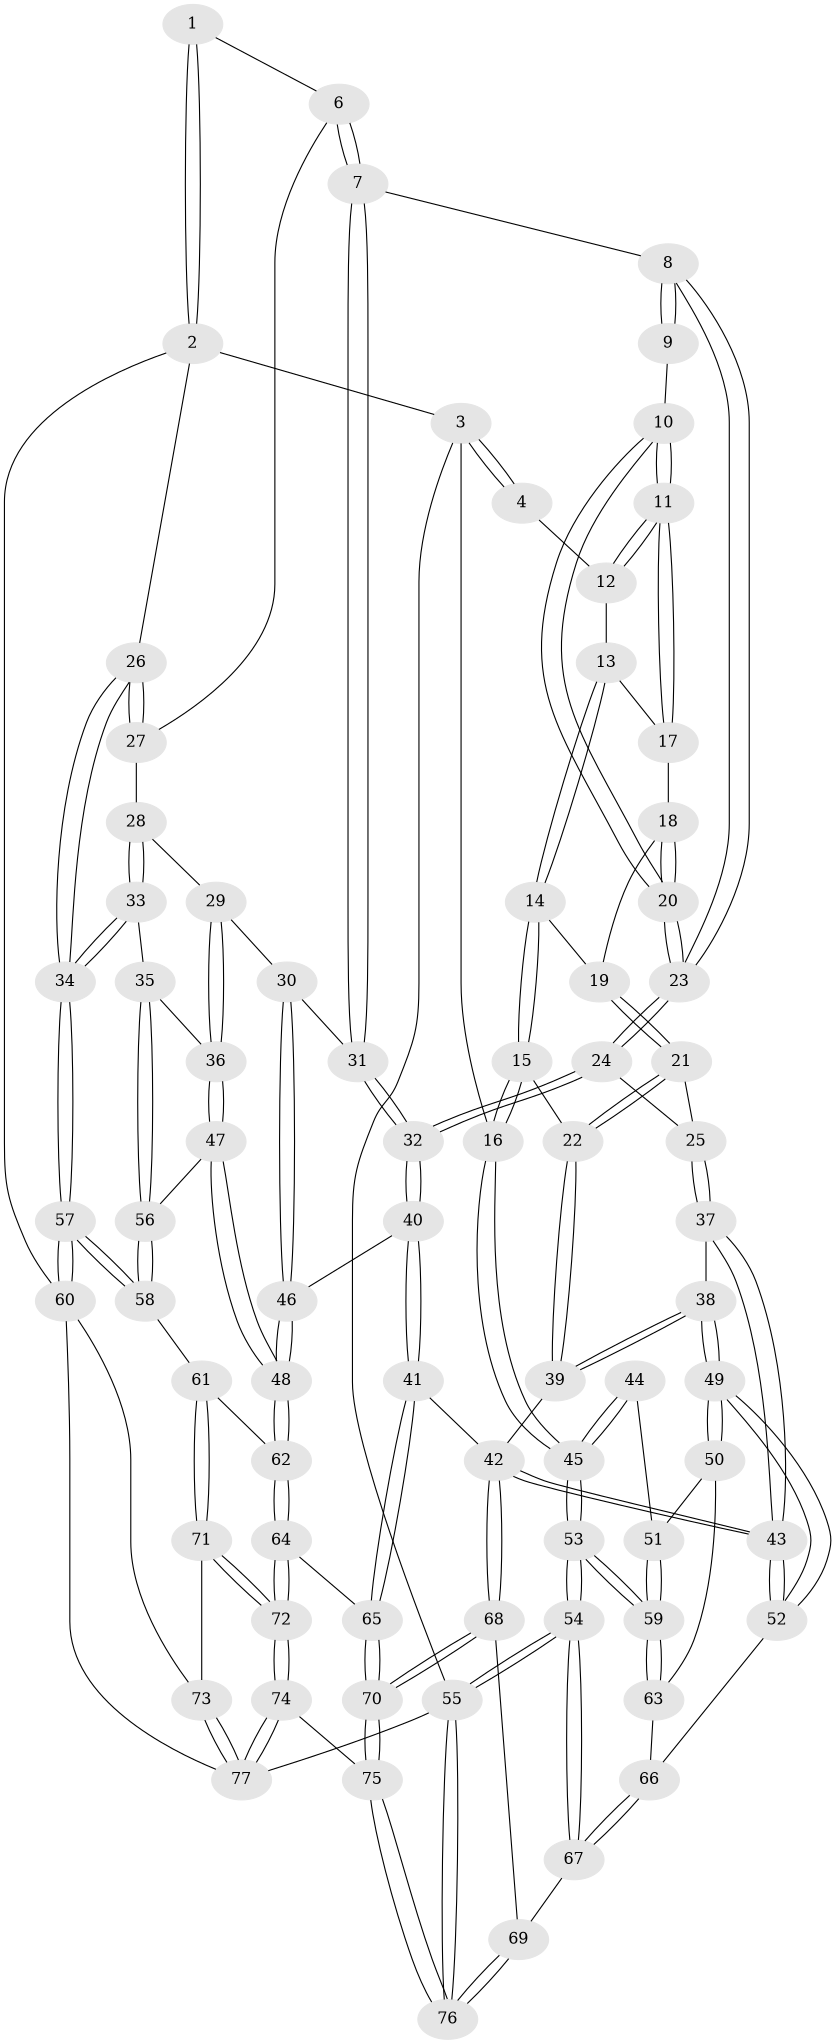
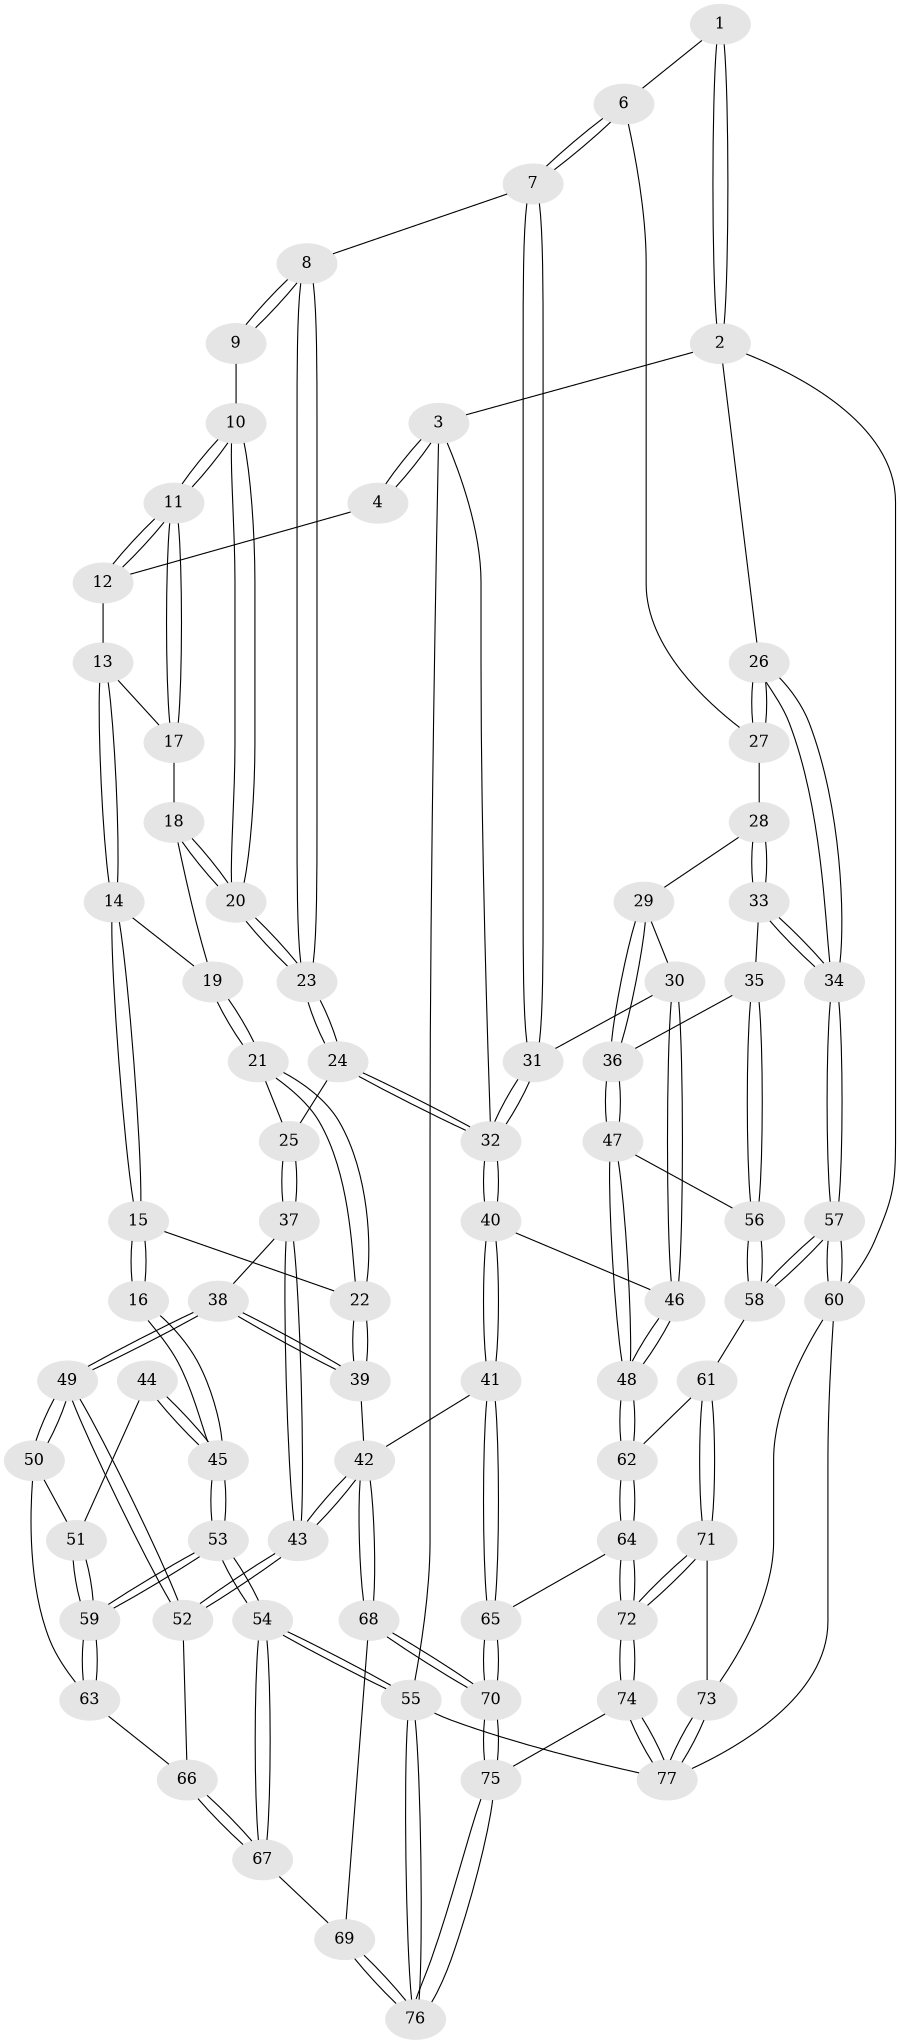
(461, 784) -> (482, 780)
